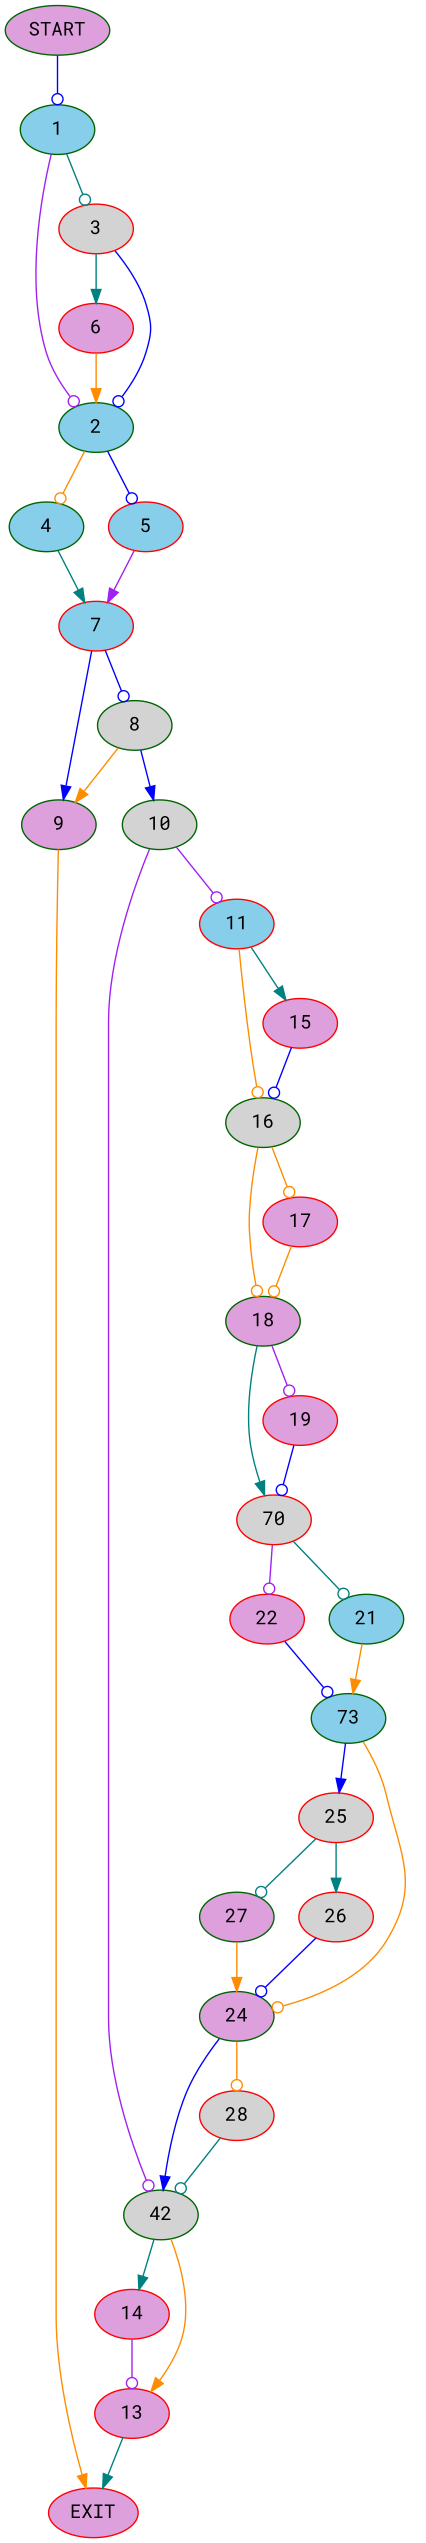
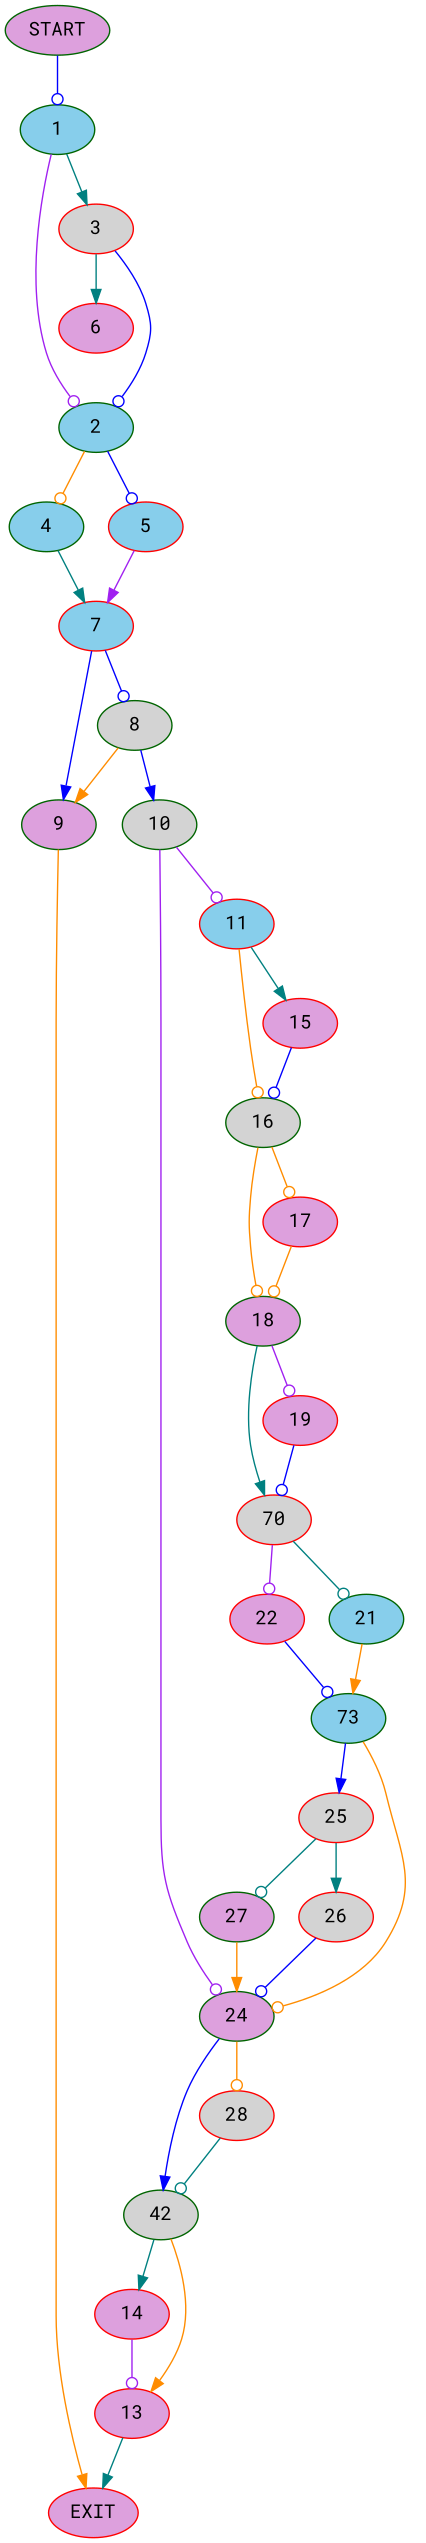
(75, 174) -> (75, 174)
(96, 371) -> none
(109, 1514) -> (161, 1423)
